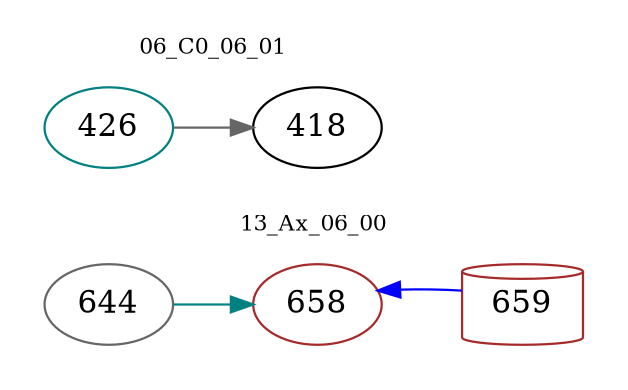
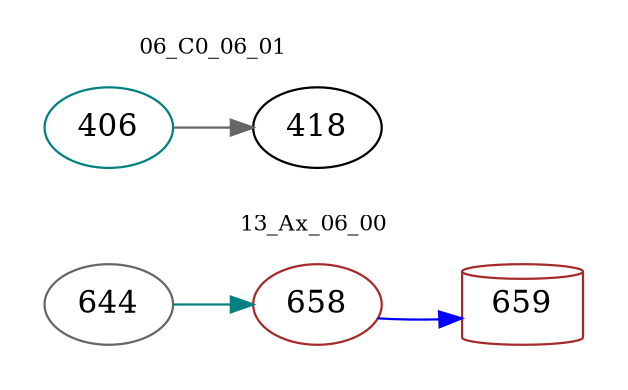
(109, 128) -> (109, 128)
(431, 289) -> (408, 320)
